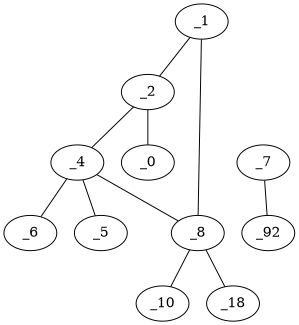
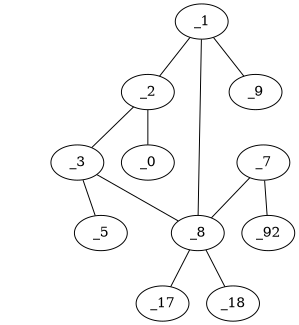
none -> (256, 92)
(77, 163) -> (77, 163)
none -> (231, 198)
(30, 233) -> none
(163, 304) -> (163, 304)
